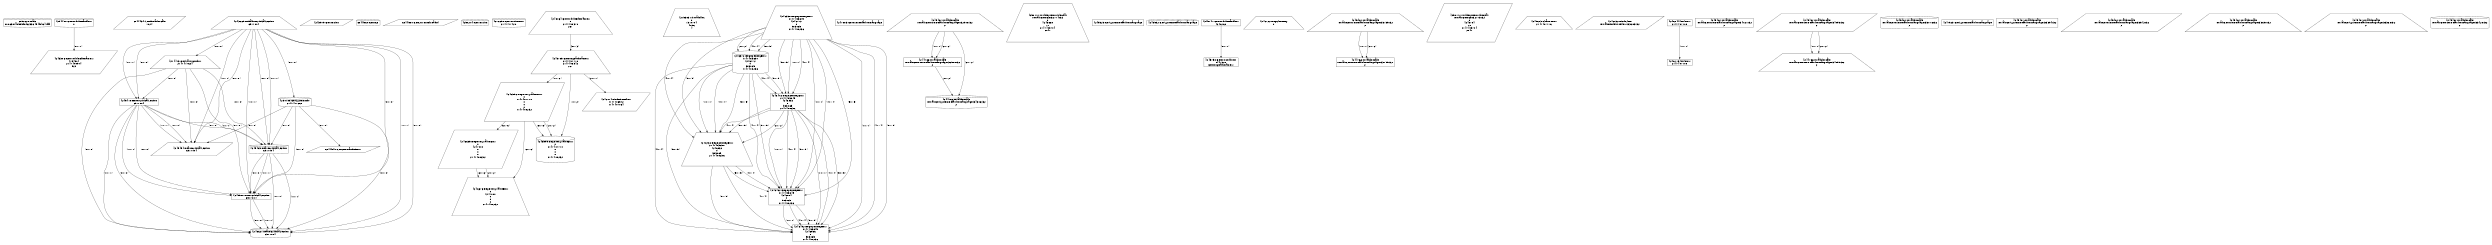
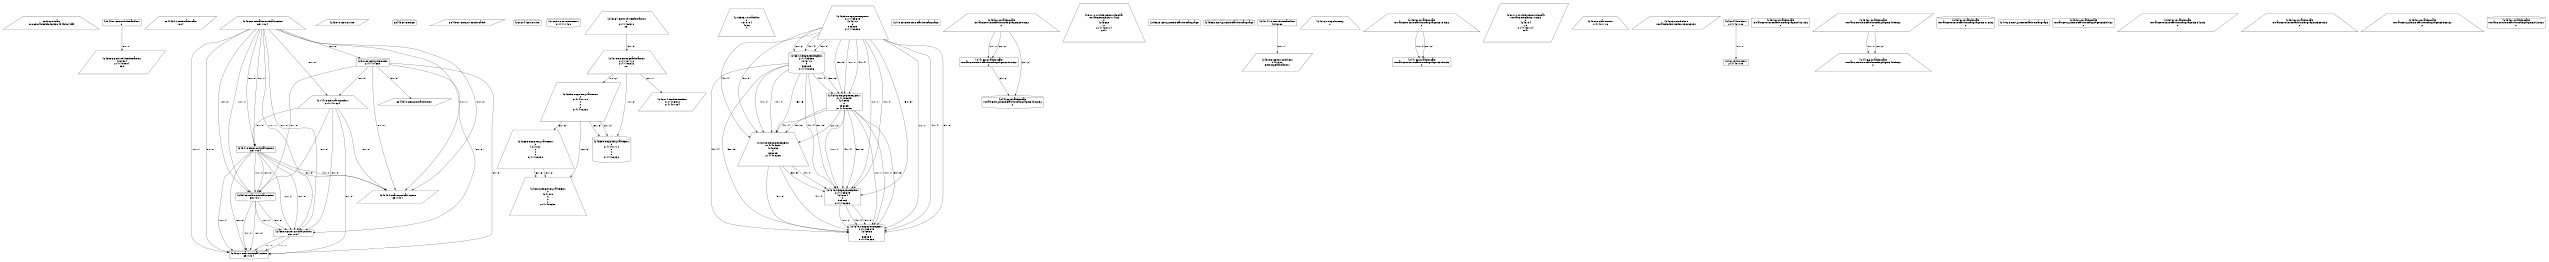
(27, 23) -> (51, 23)
(74, 23) -> (122, 23)
(1221, 62) -> (1277, 62)
none -> (354, 81)
(478, 149) -> (536, 149)
